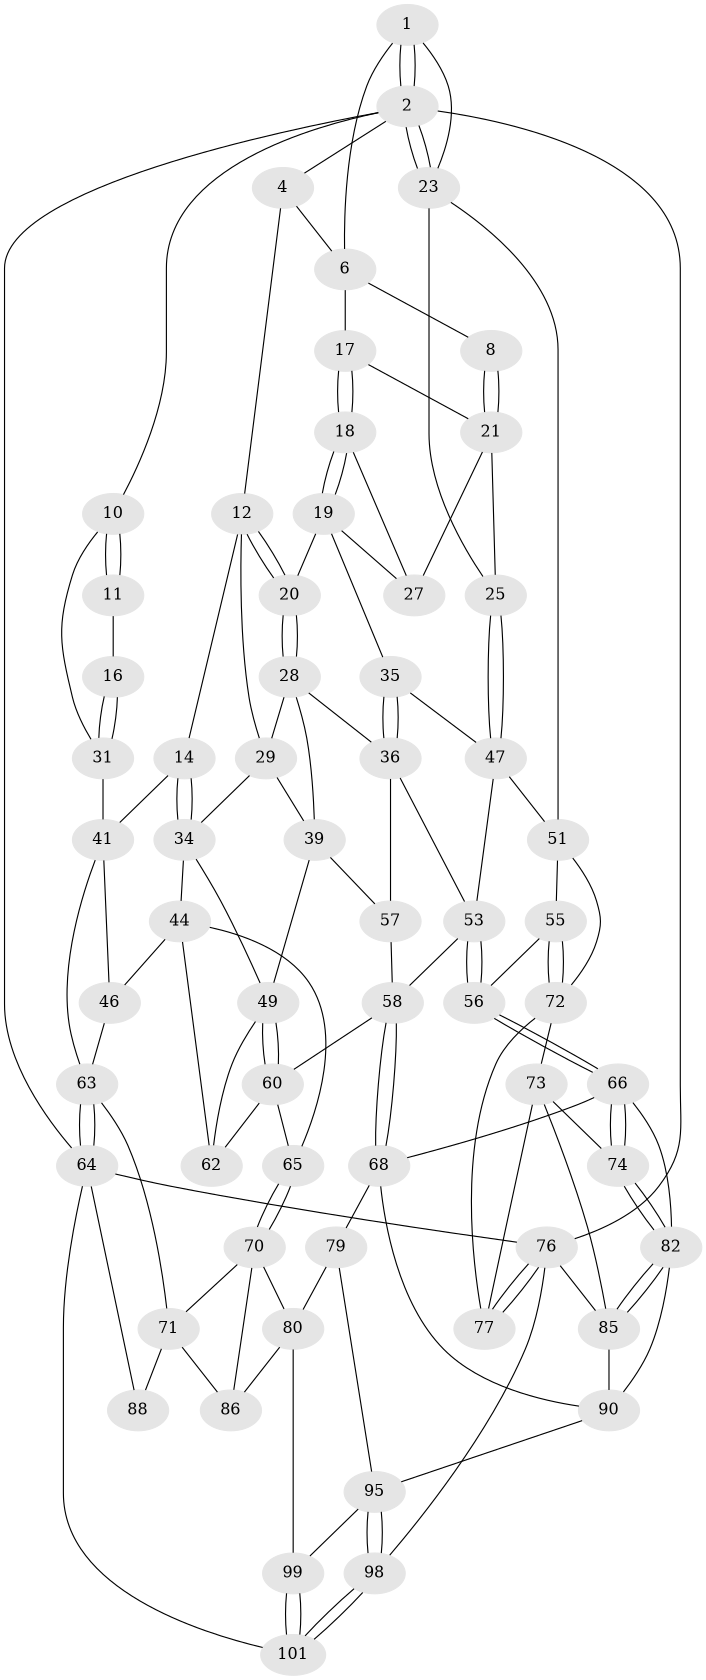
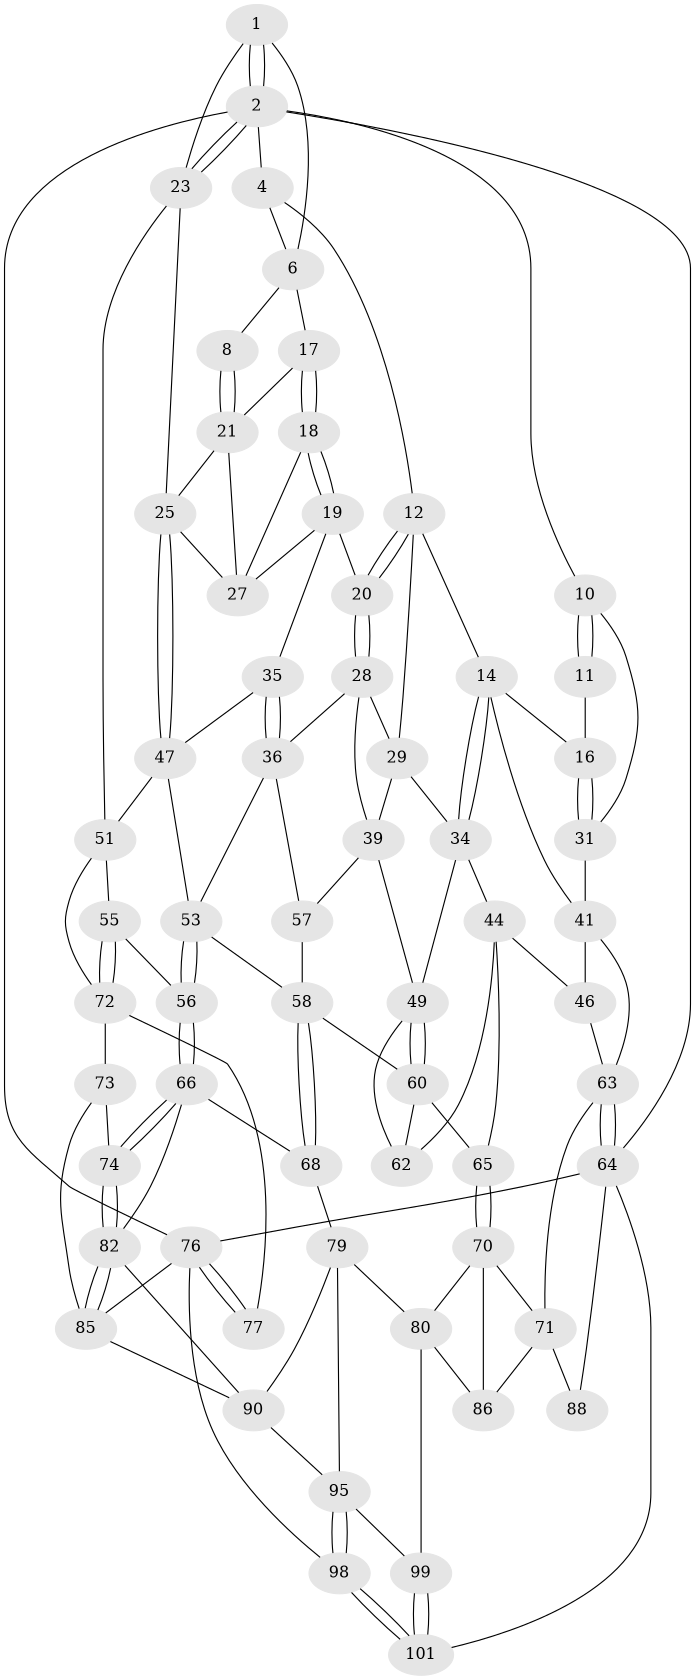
none -> (201, 555)
none -> (536, 718)
(510, 1207) -> none
(435, 1338) -> (303, 1332)
